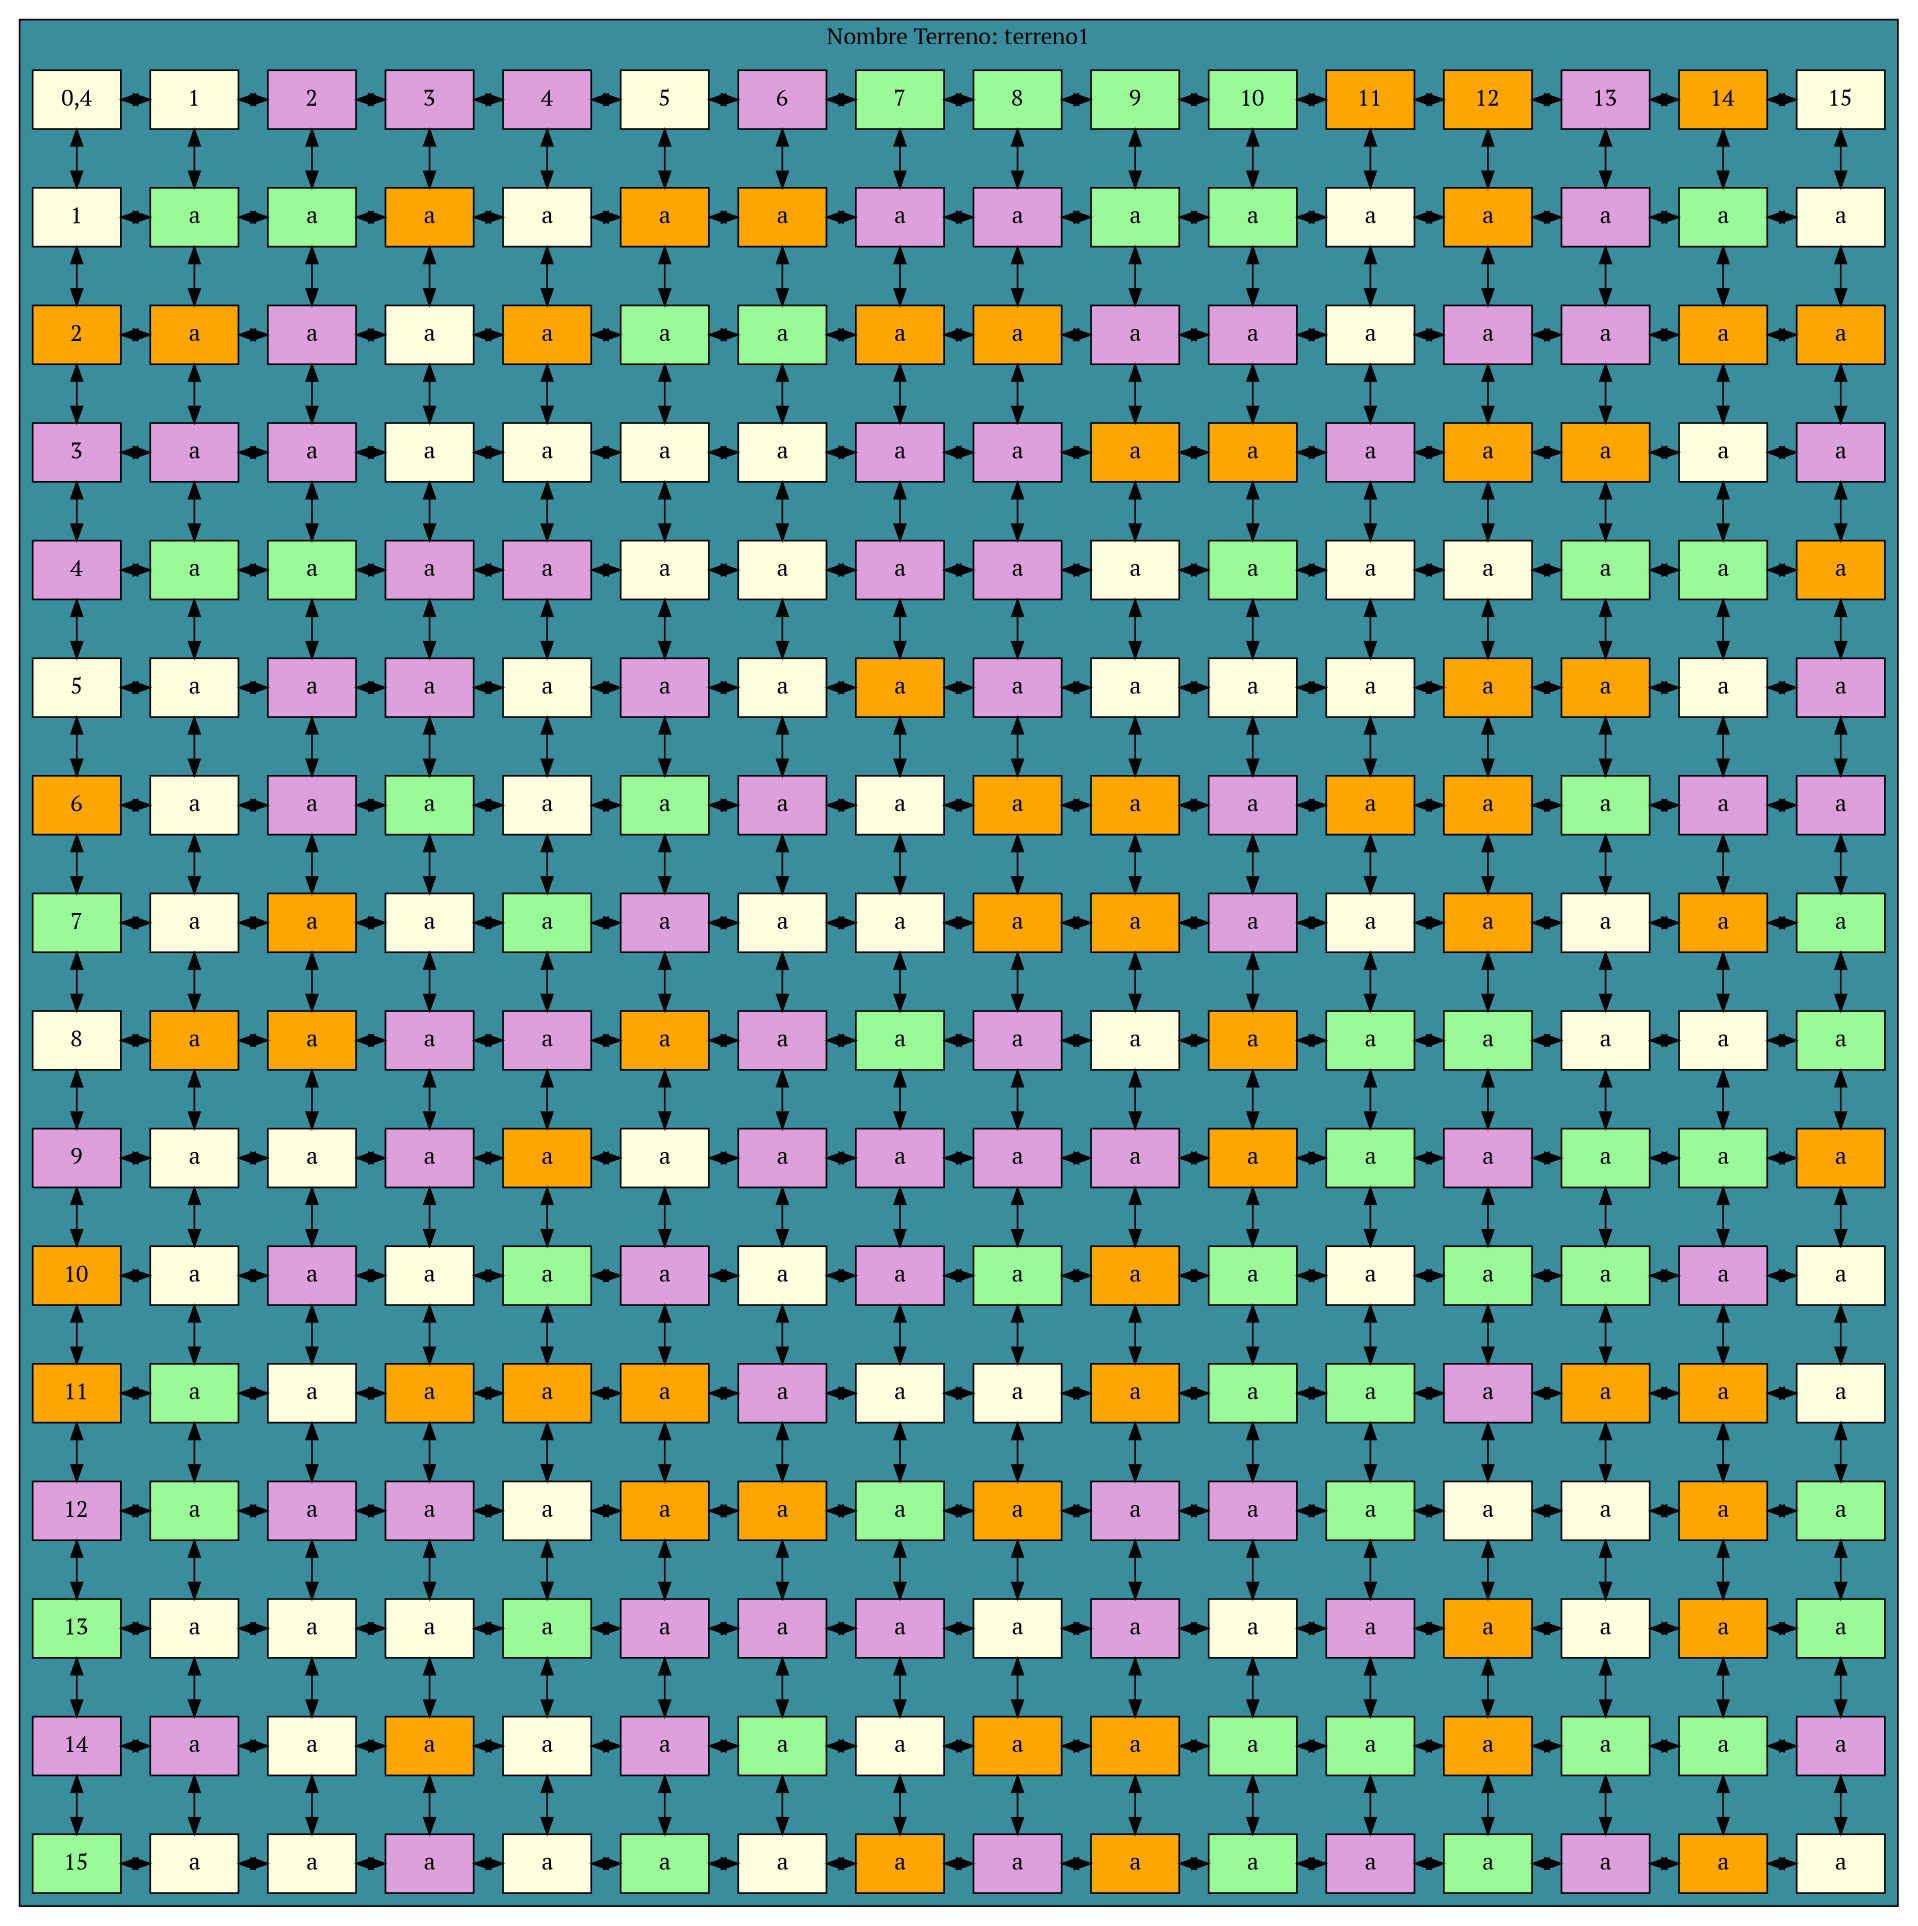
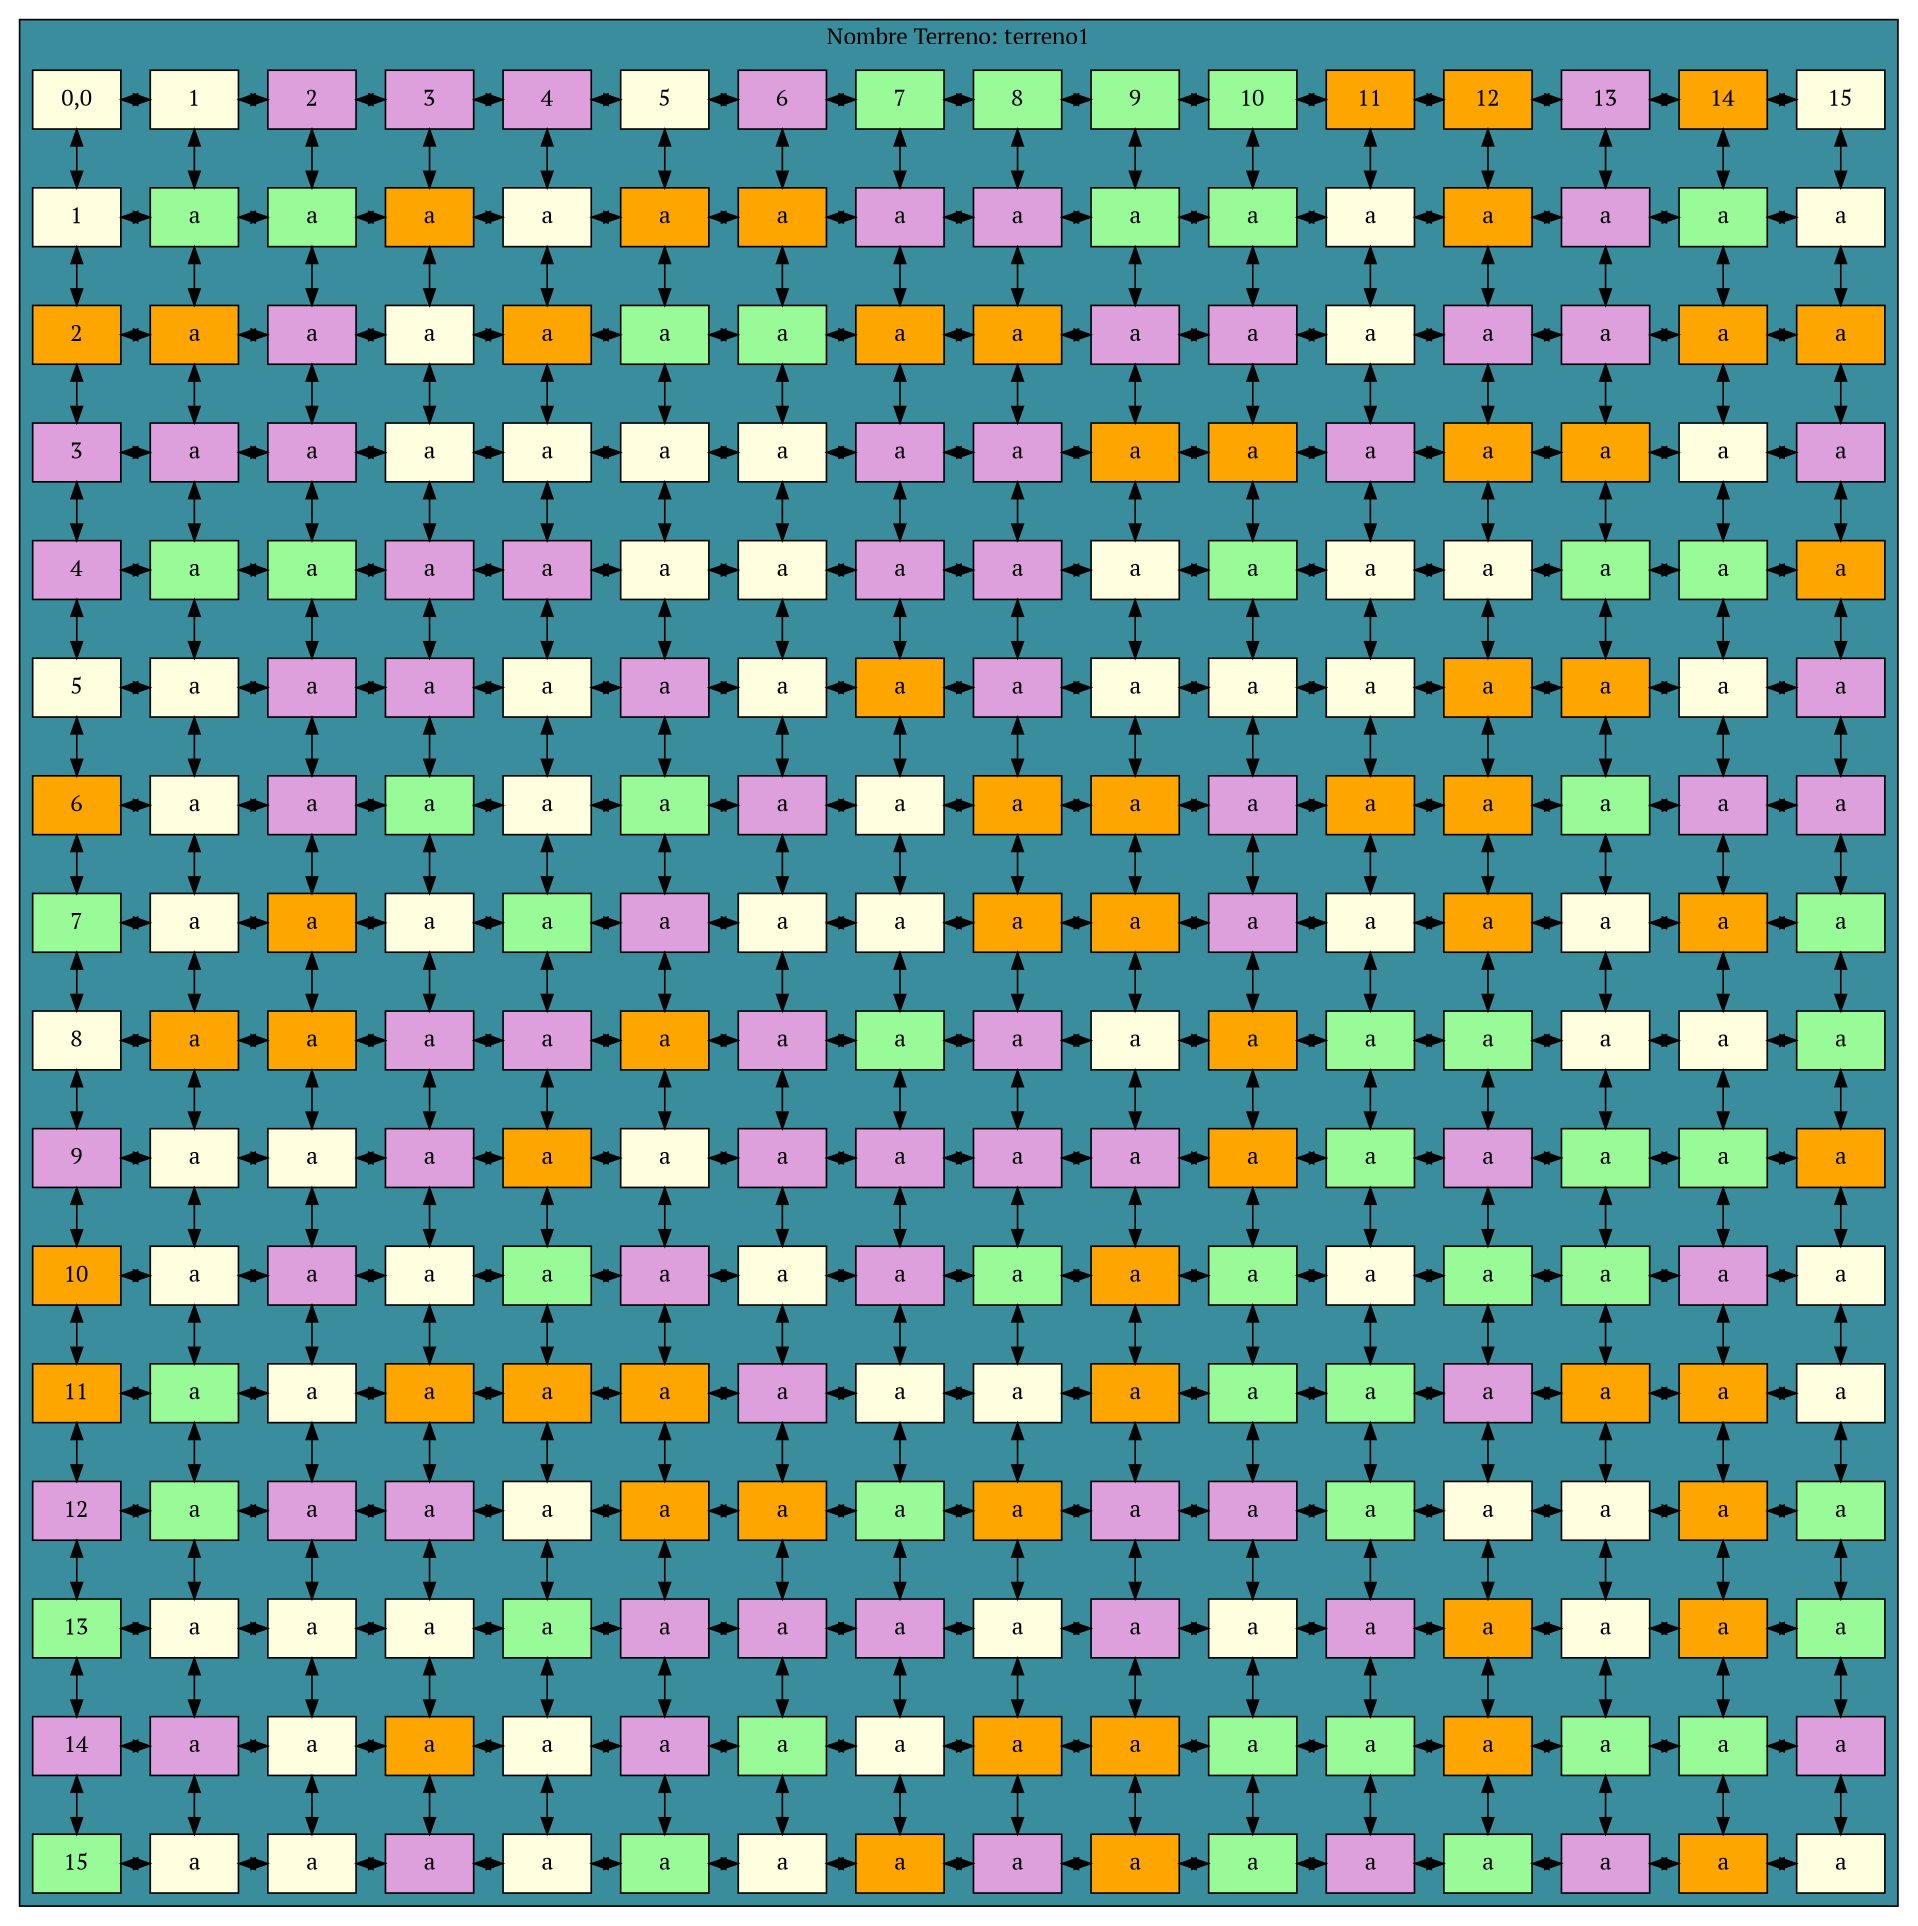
(77, 100) -> (77, 100)
